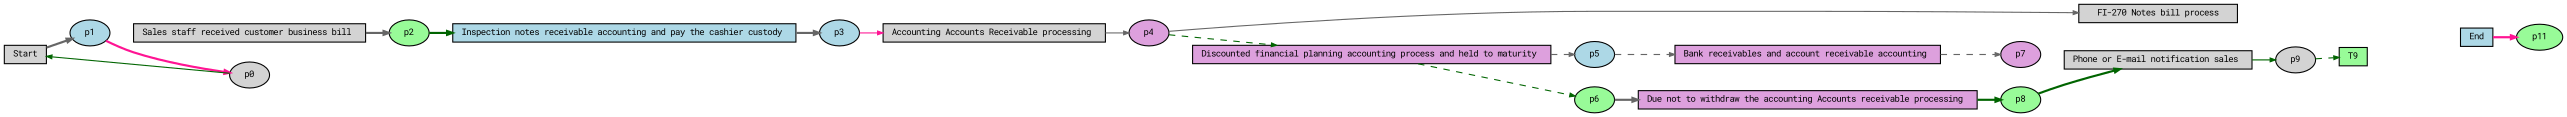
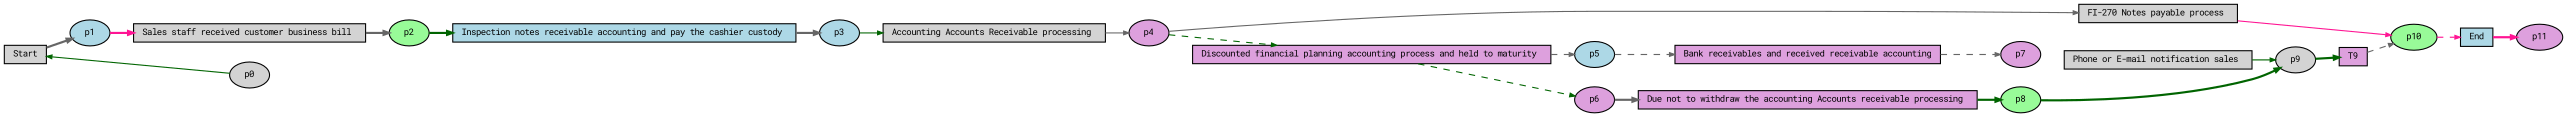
(2158, 13) -> (2158, 13)
(868, 33) -> (868, 33)
none -> (2414, 37)
(2540, 37) -> (2540, 37)
(1808, 54) -> (1808, 54)
(2353, 57) -> (2353, 57)
(2325, 58) -> (2325, 58)
(164, 61) -> (119, 33)
(2076, 81) -> (2159, 95)
(1595, 100) -> (1595, 100)
